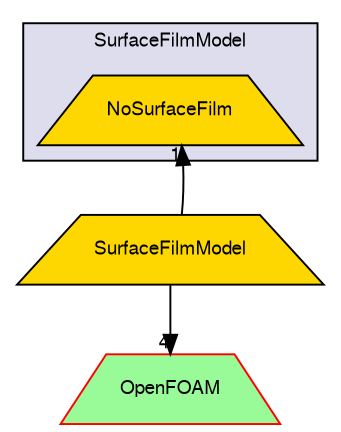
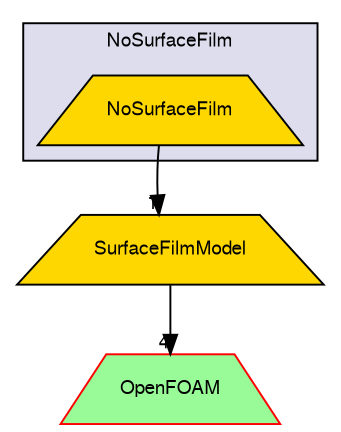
(170, 42) -> (170, 42)
(183, 190) -> (157, 173)
